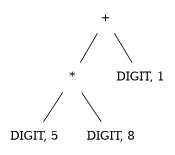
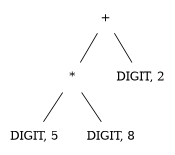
(140, 77) -> (140, 77)
